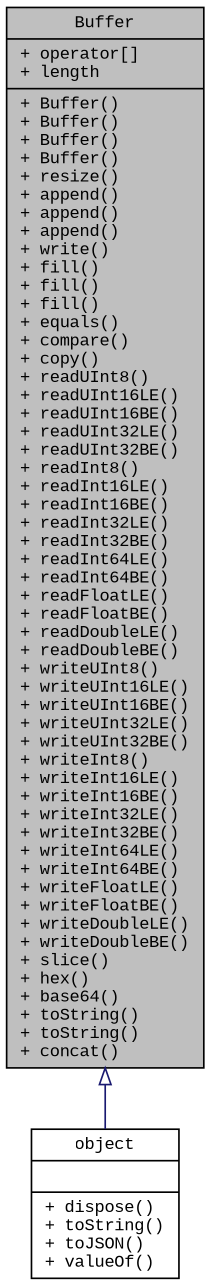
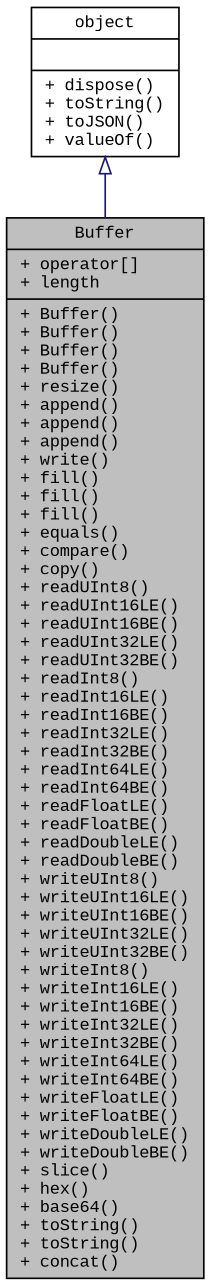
(105, 1107) -> (105, 196)
